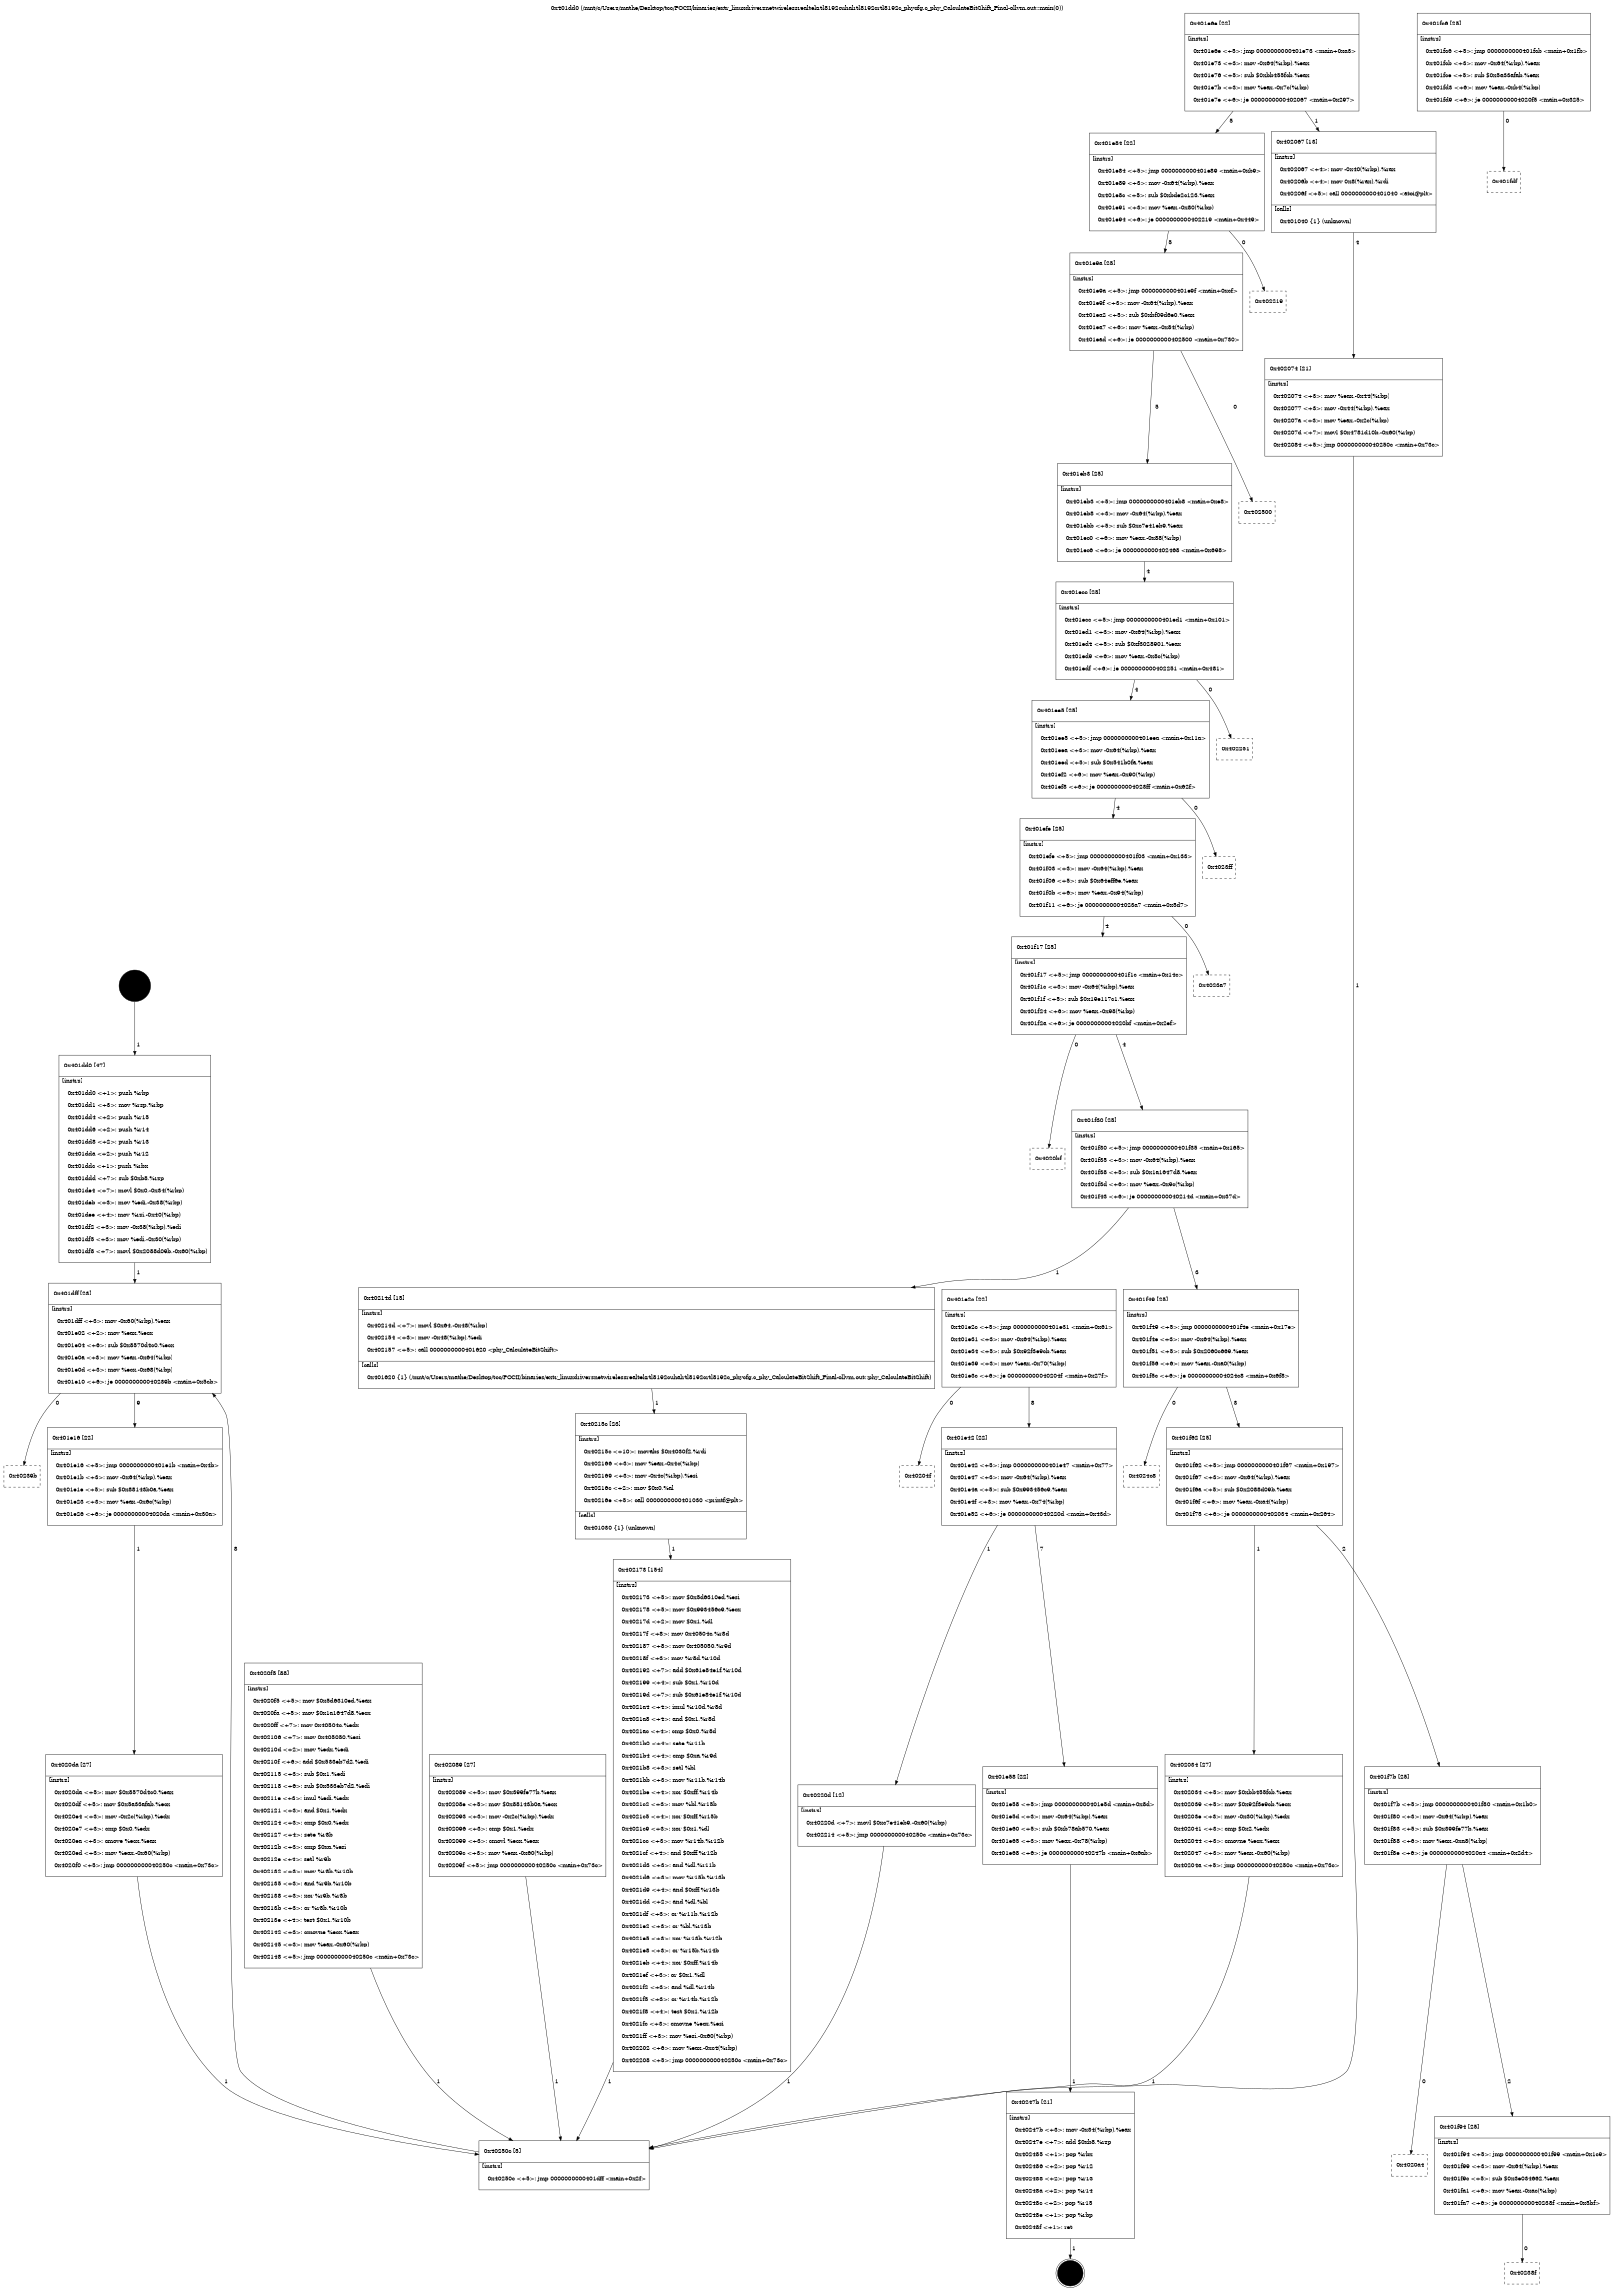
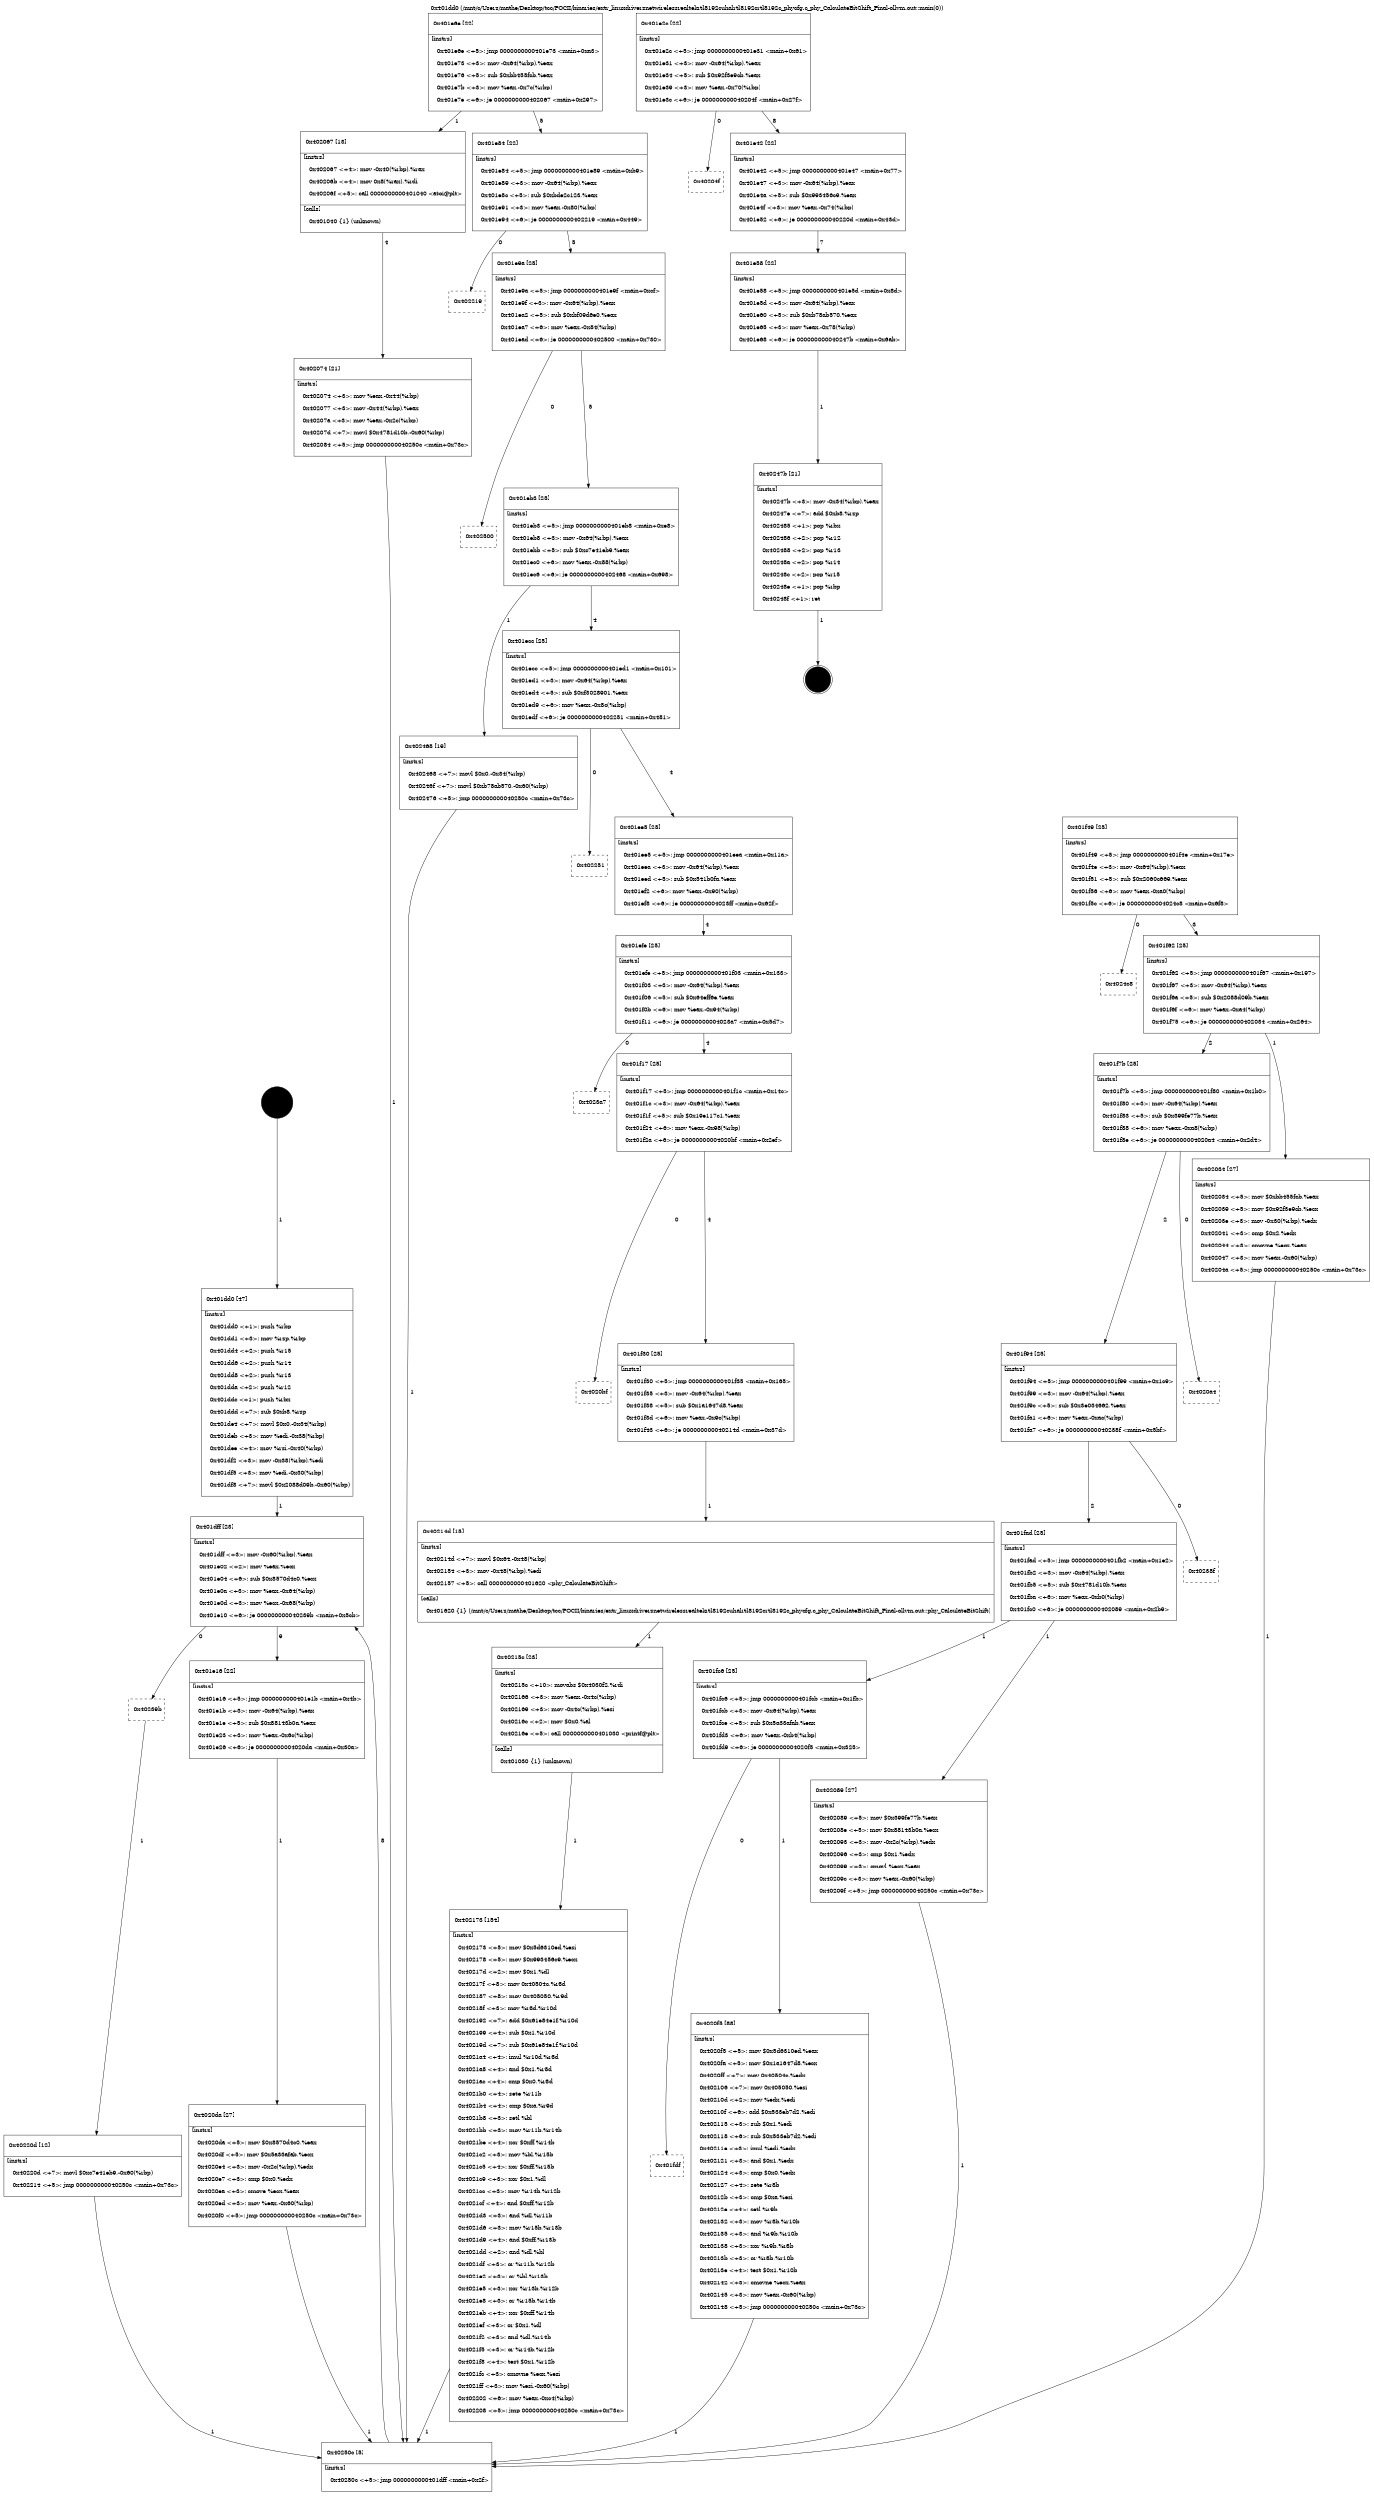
none -> (489, 773)
(1219, 867) -> none
(1185, 1247) -> none
none -> (1089, 1572)
(941, 1651) -> (121, 1926)
none -> (780, 1884)
